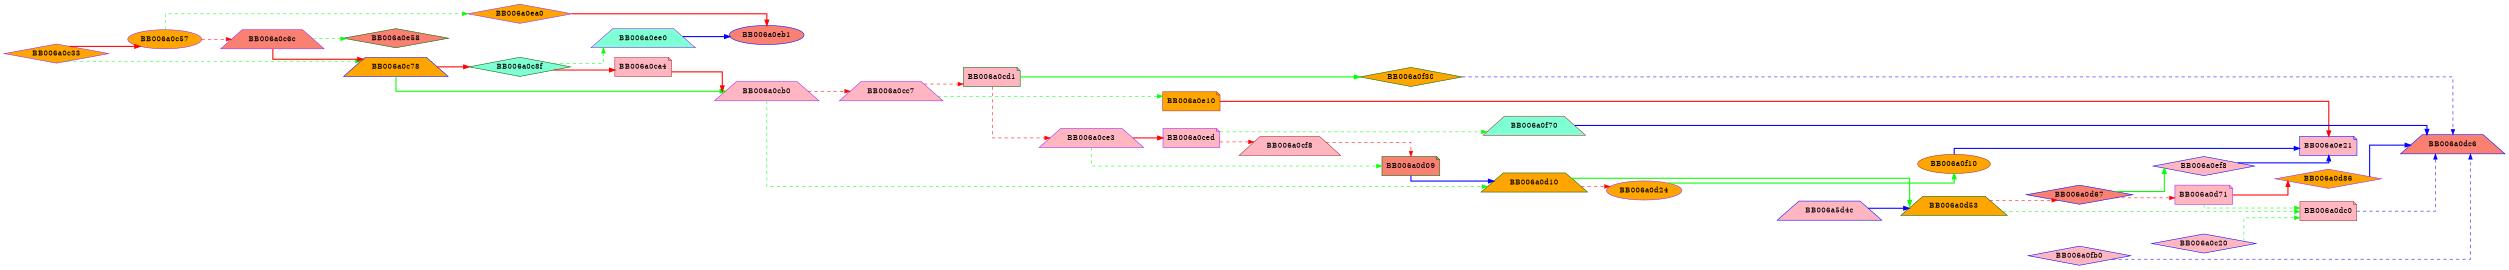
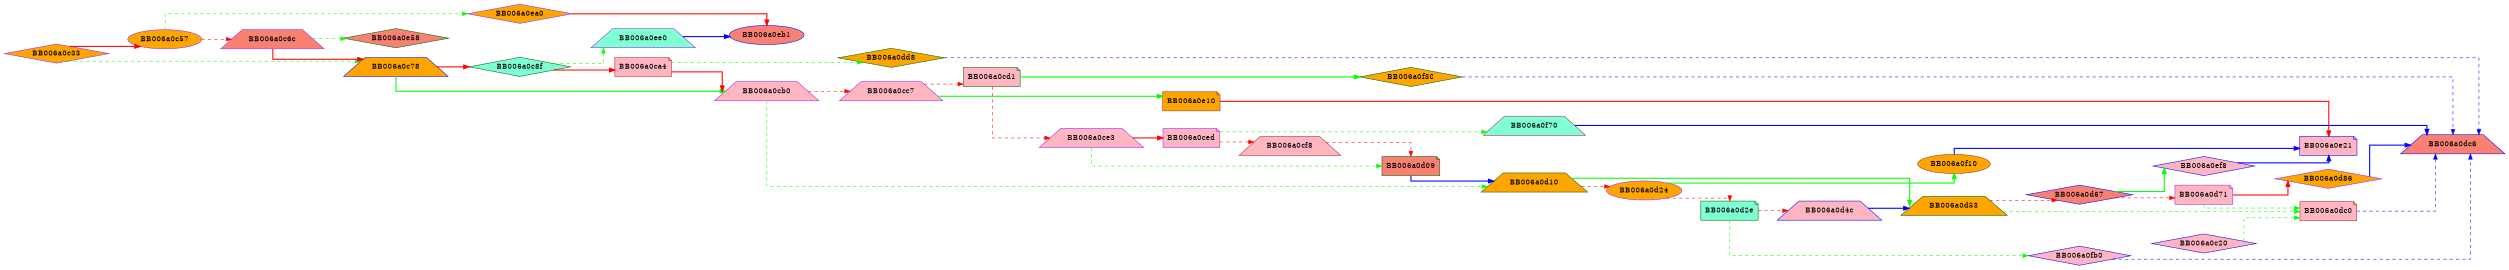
none -> (891, 58)
(1048, 96) -> (1048, 96)
none -> (1730, 211)
(1829, 211) -> (1829, 211)
